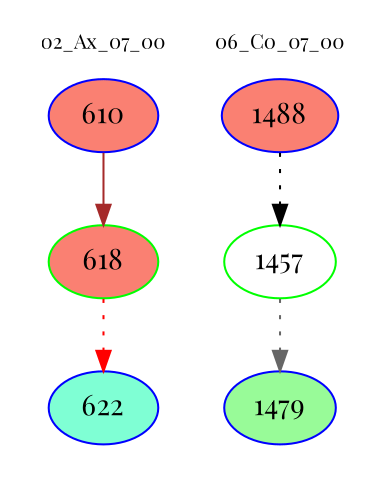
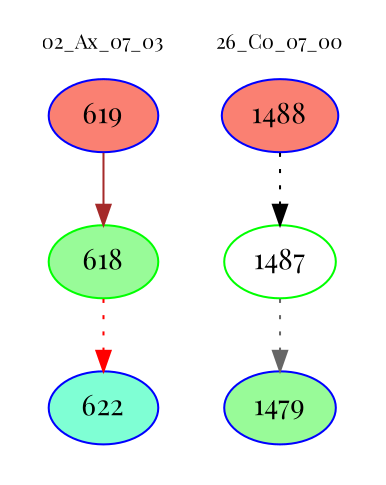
(103, 44) -> (103, 44)
(280, 44) -> (280, 44)
(103, 116) -> (103, 116)
(103, 262) -> (103, 262)
(280, 262) -> (280, 262)
